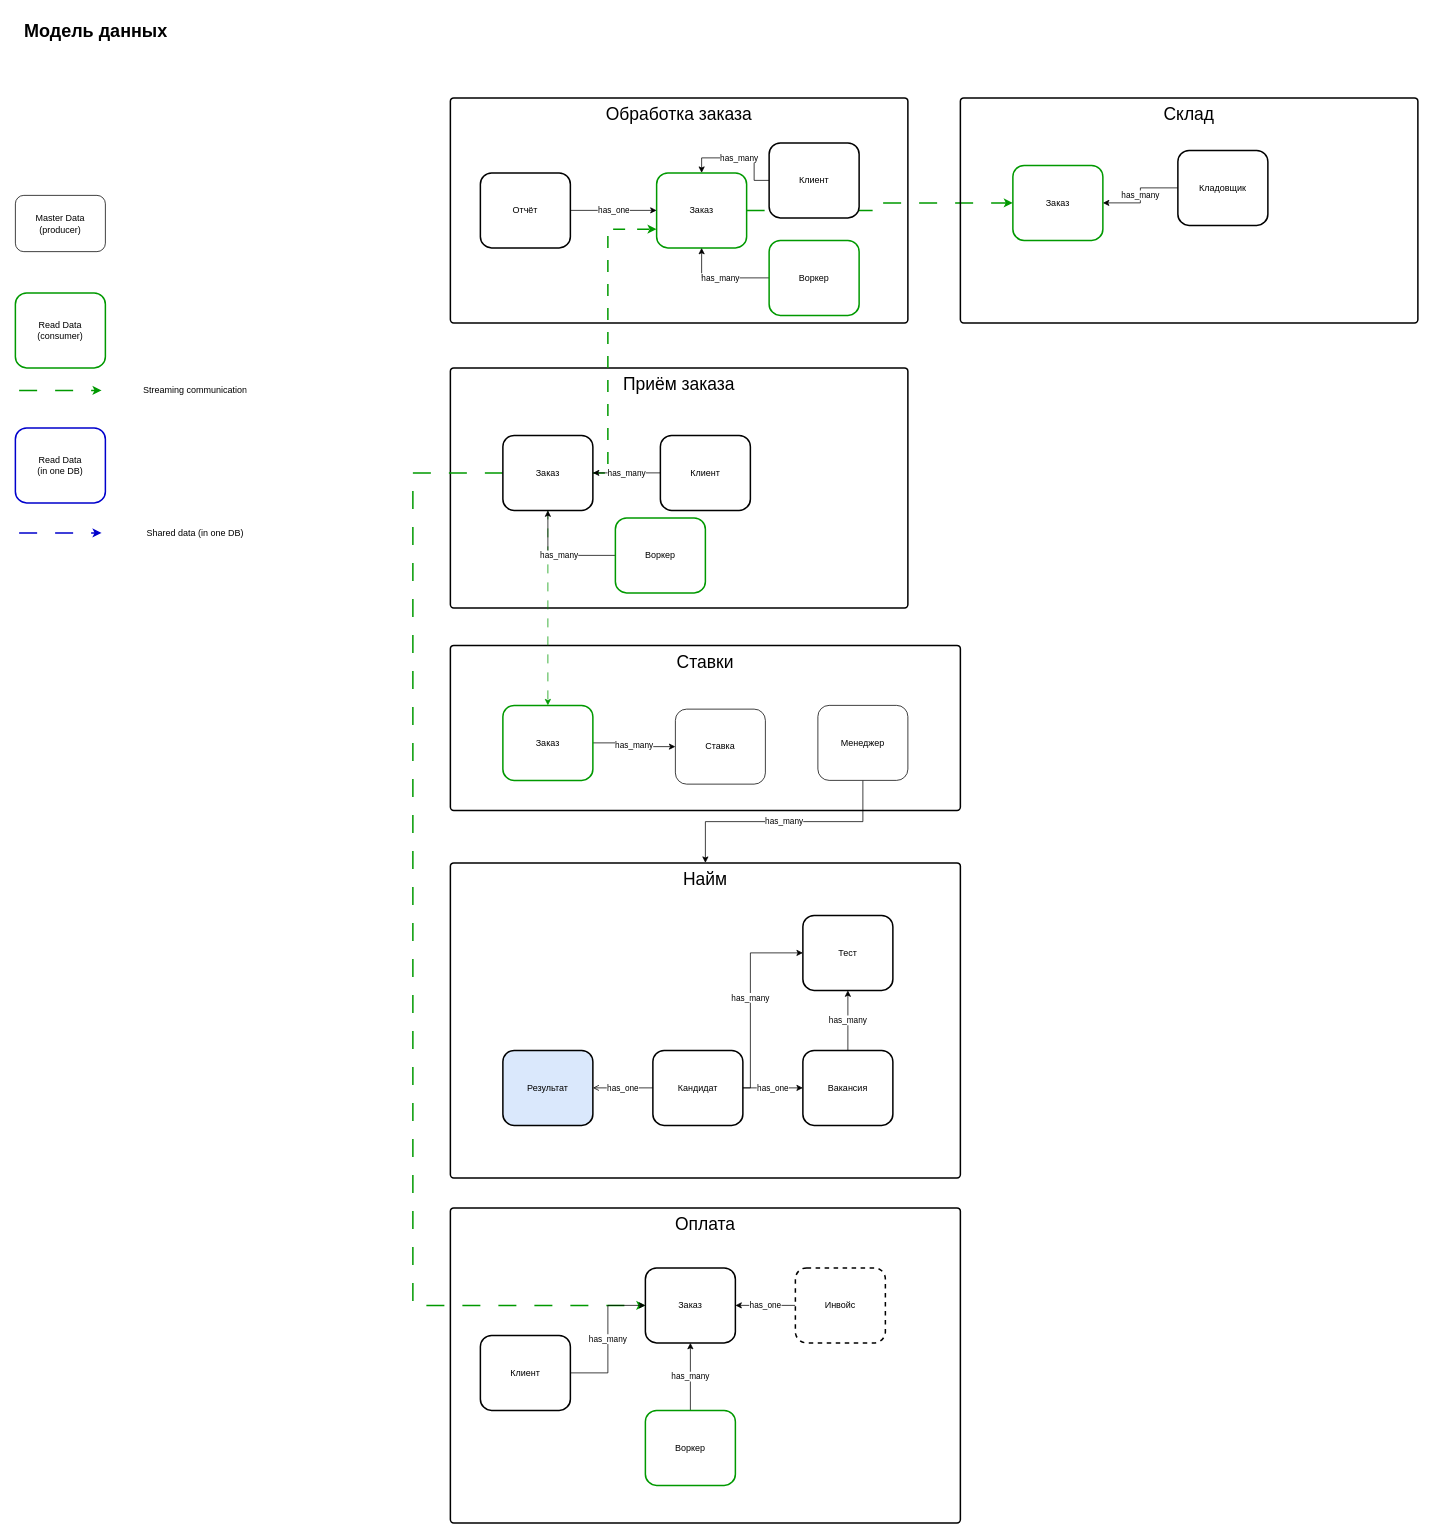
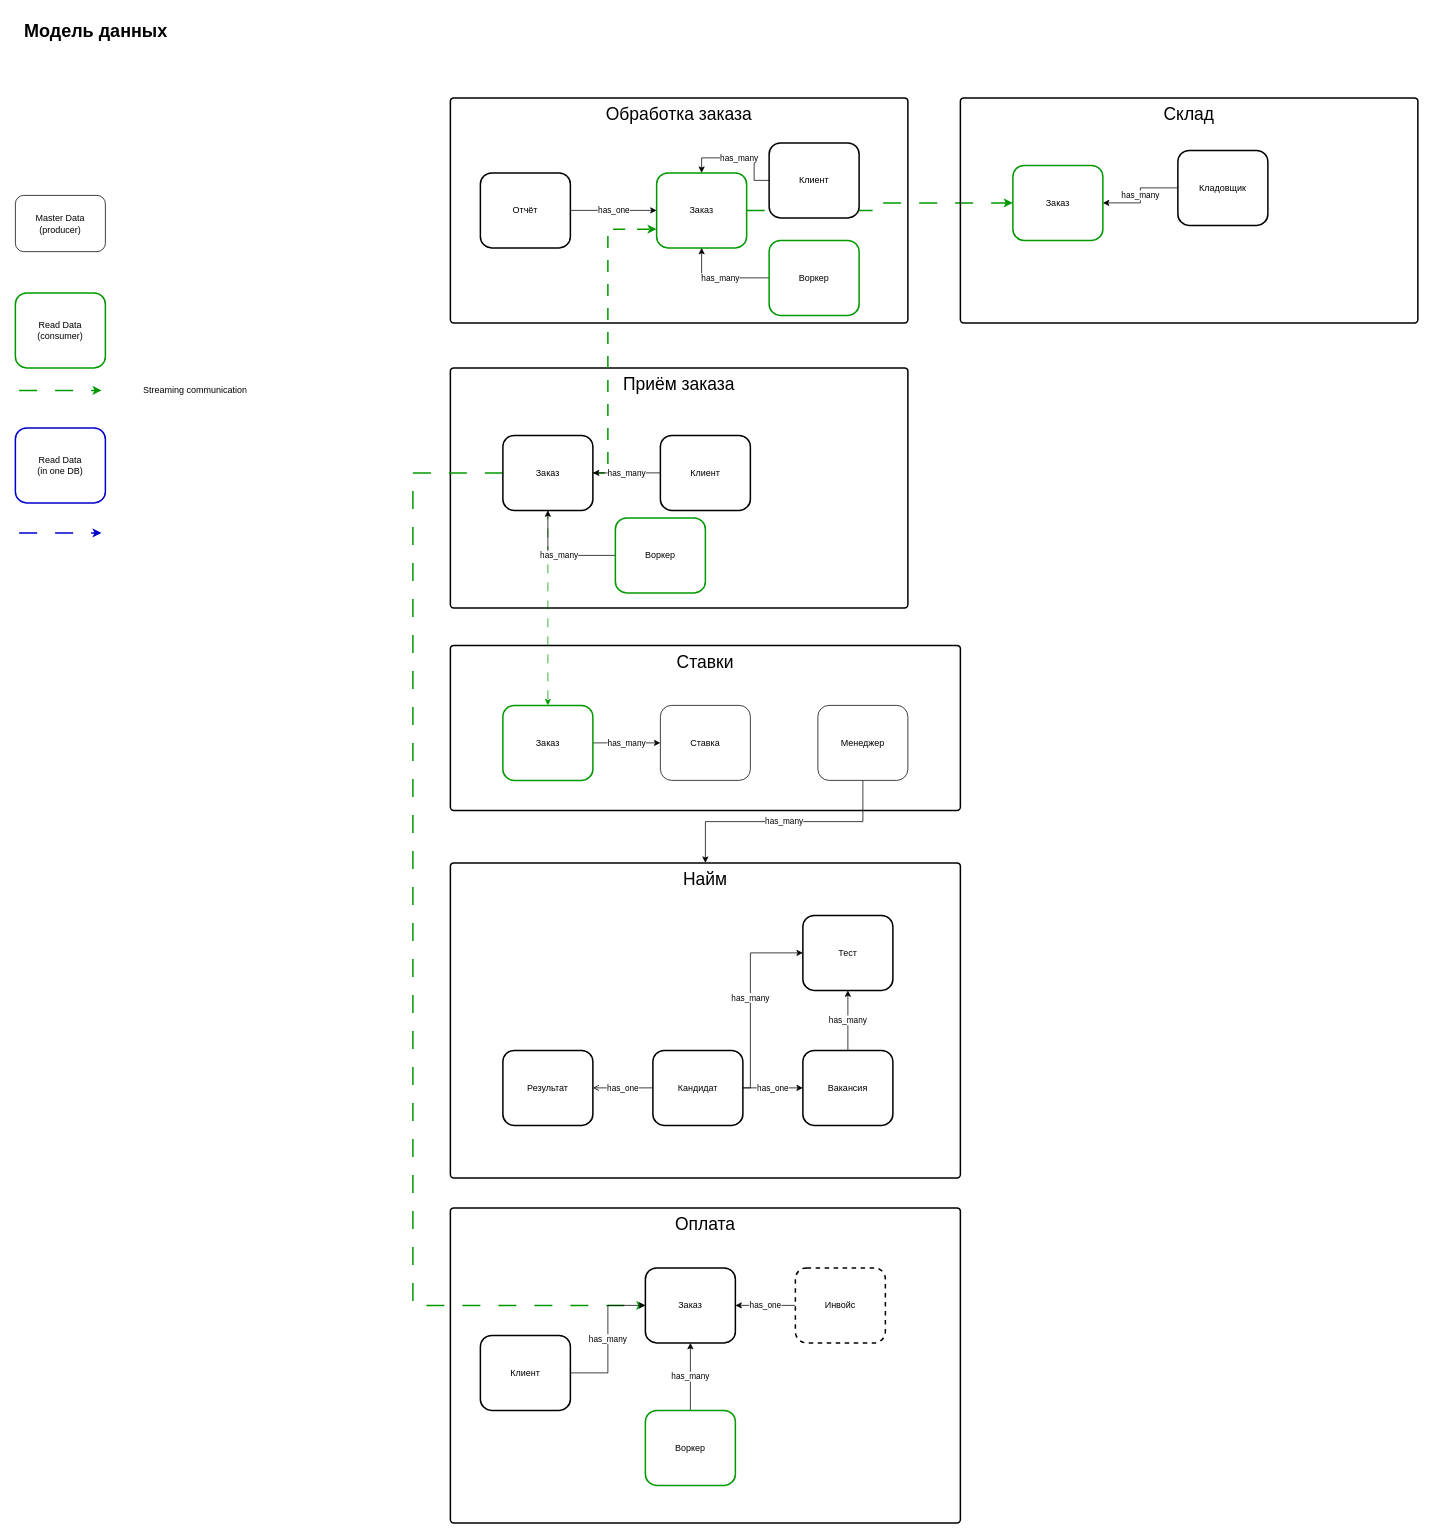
(195, 533) -> none
(720, 747) -> (705, 743)
(548, 1088) -> (548, 1088)
